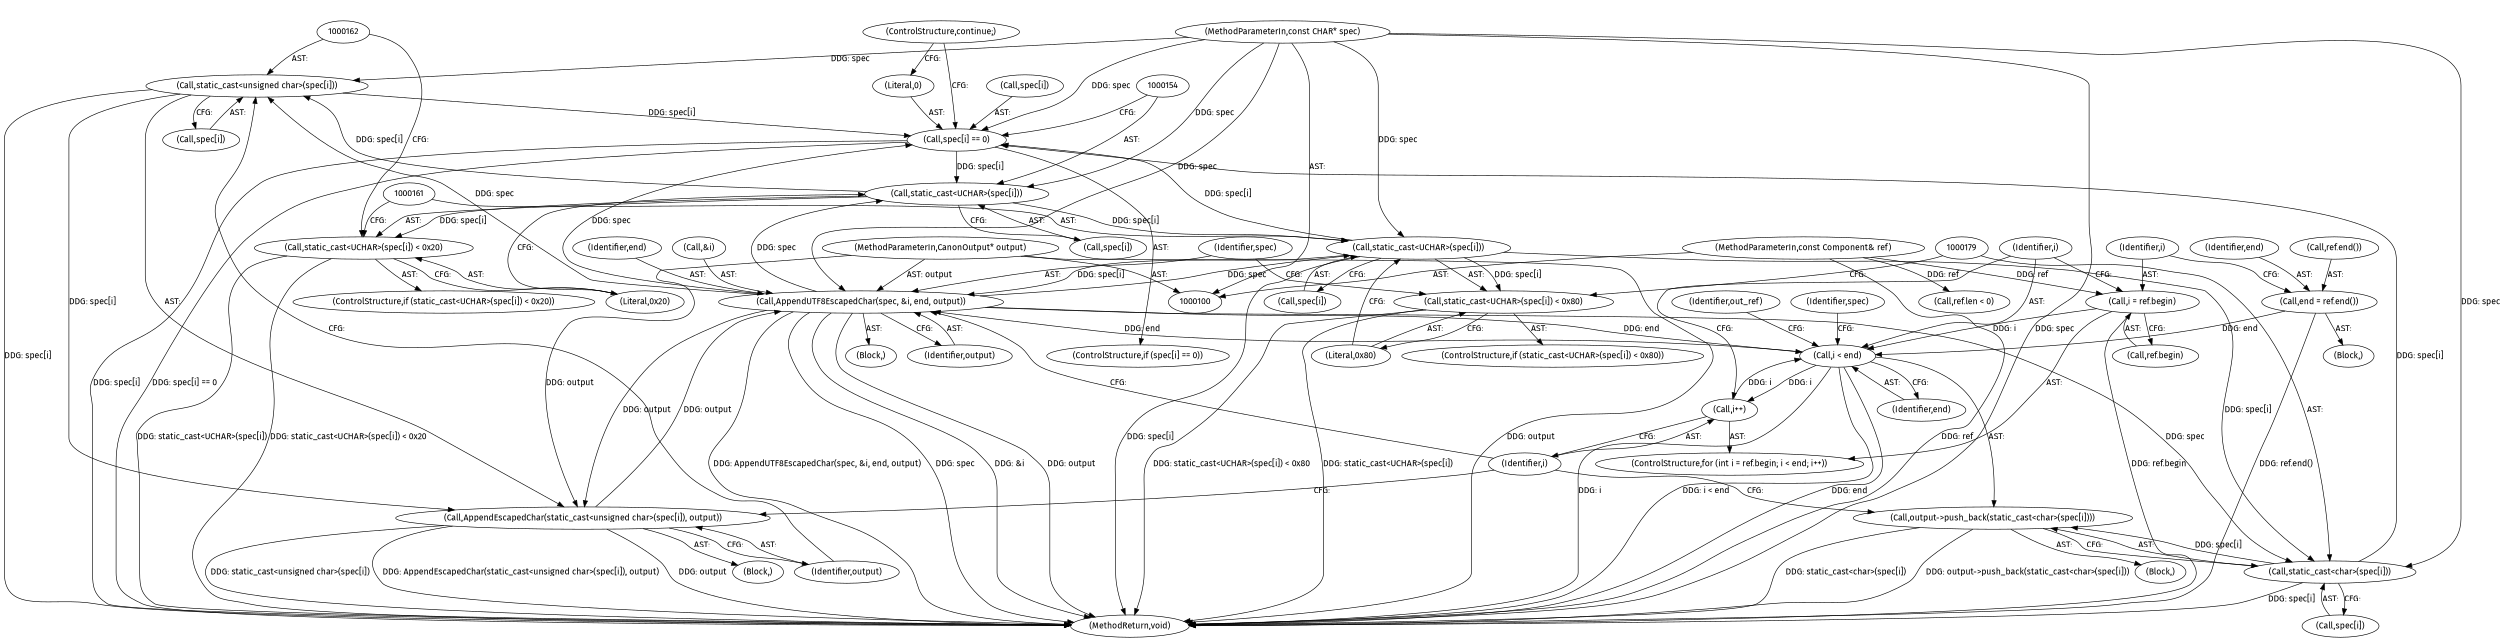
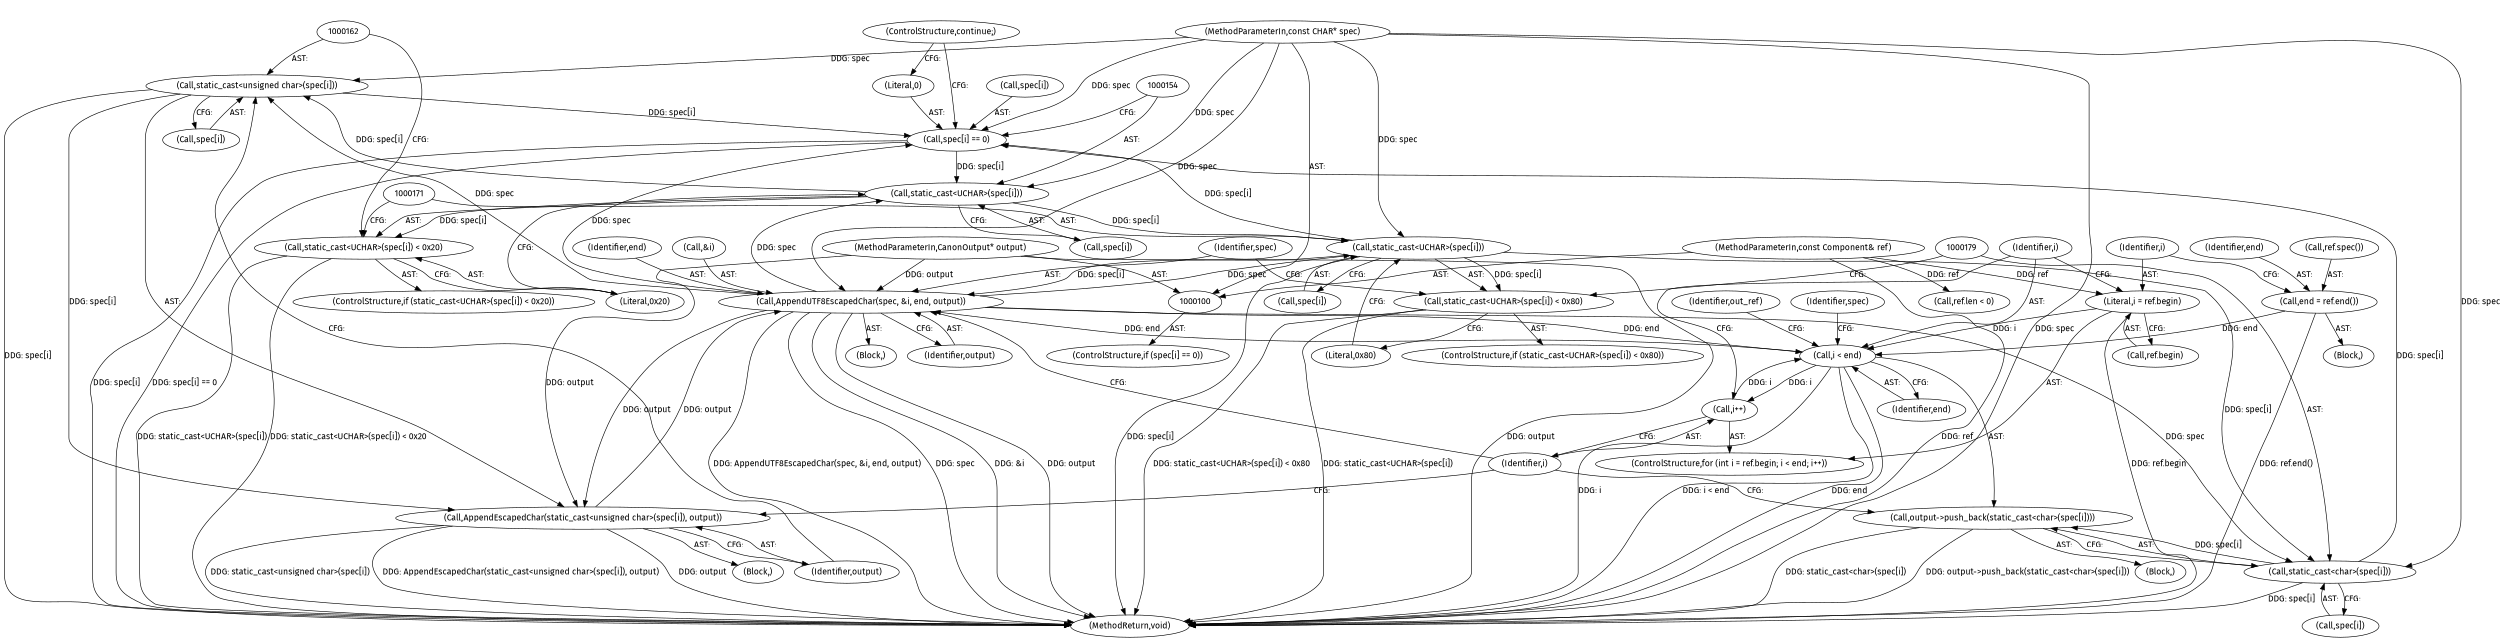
(409, 194) -> (409, 194)
(1128, 203) -> (1169, 327)
(2334, 248) -> (2334, 248)
(929, 275) -> (929, 275)
(2142, 302) -> (2142, 302)
(1415, 329) -> none
